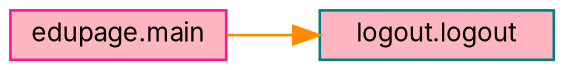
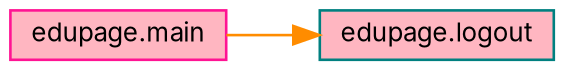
(437, 35) -> (437, 35)
